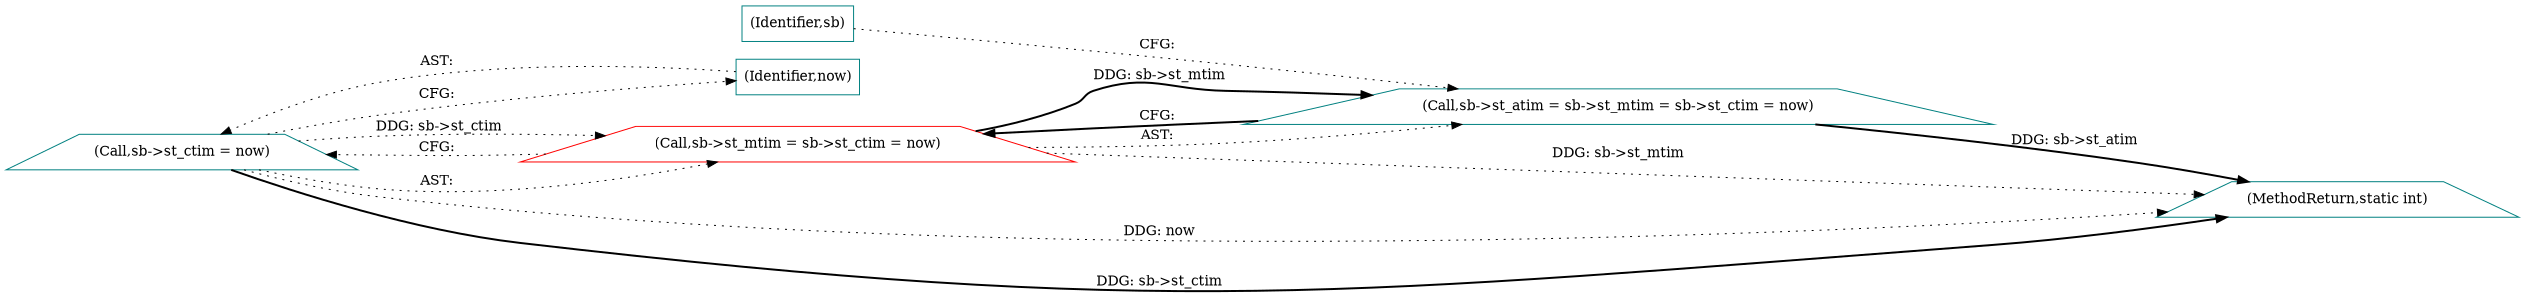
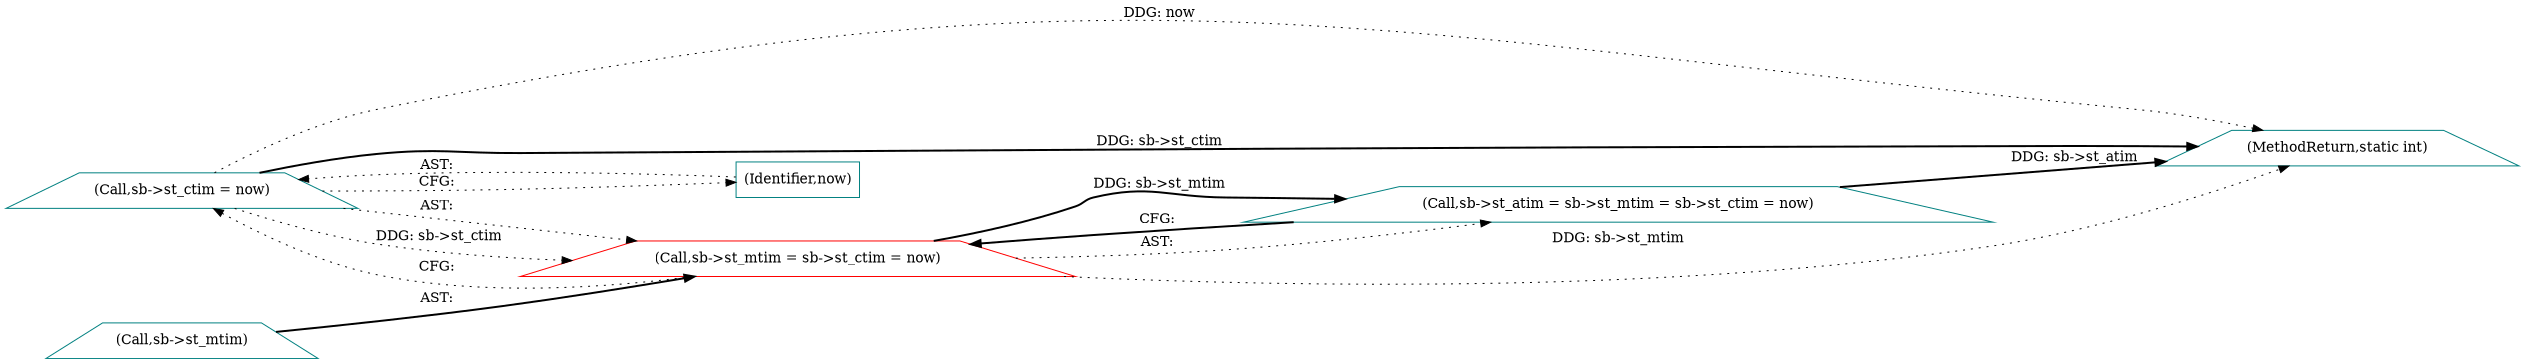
(798, 24) -> none
none -> (182, 341)
